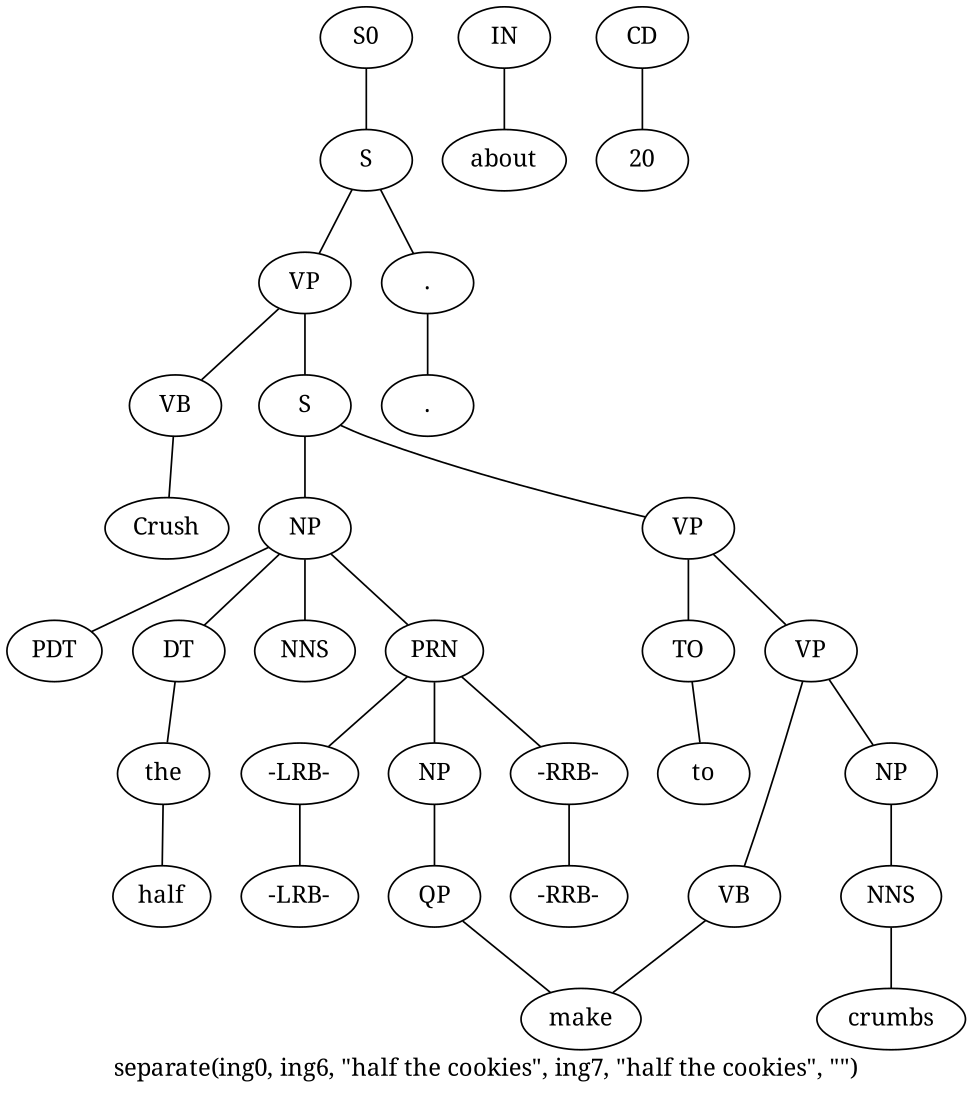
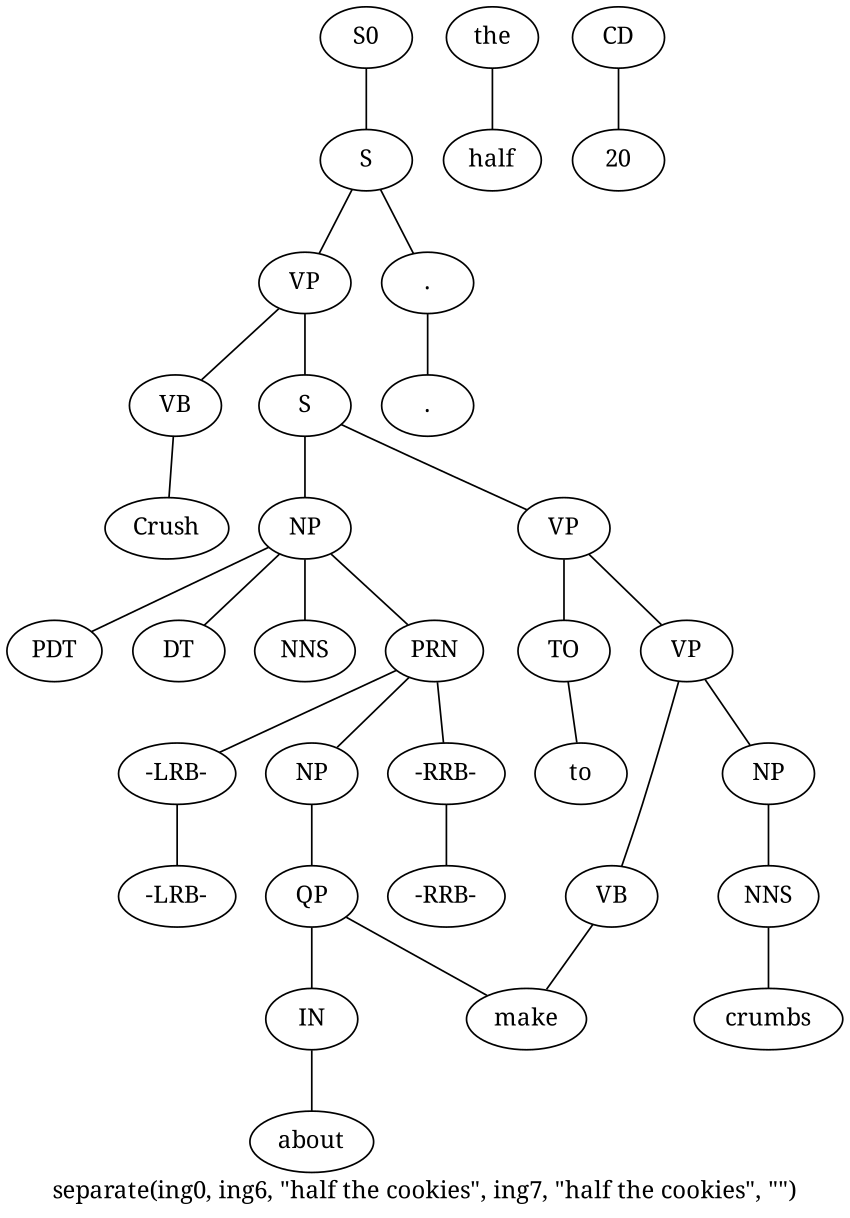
(171, 712) -> none
none -> (312, 958)
